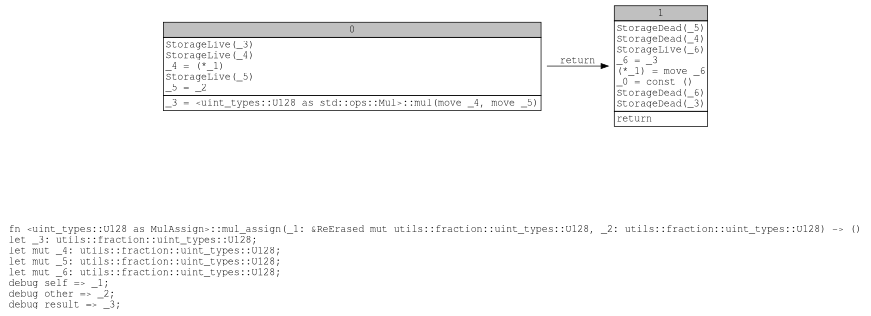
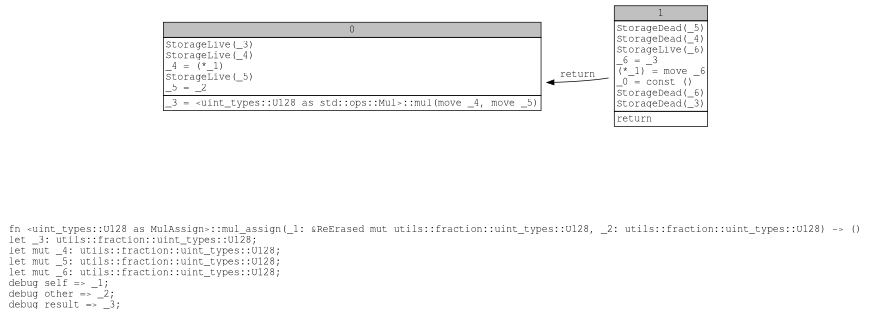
(574, 66) -> (581, 81)
